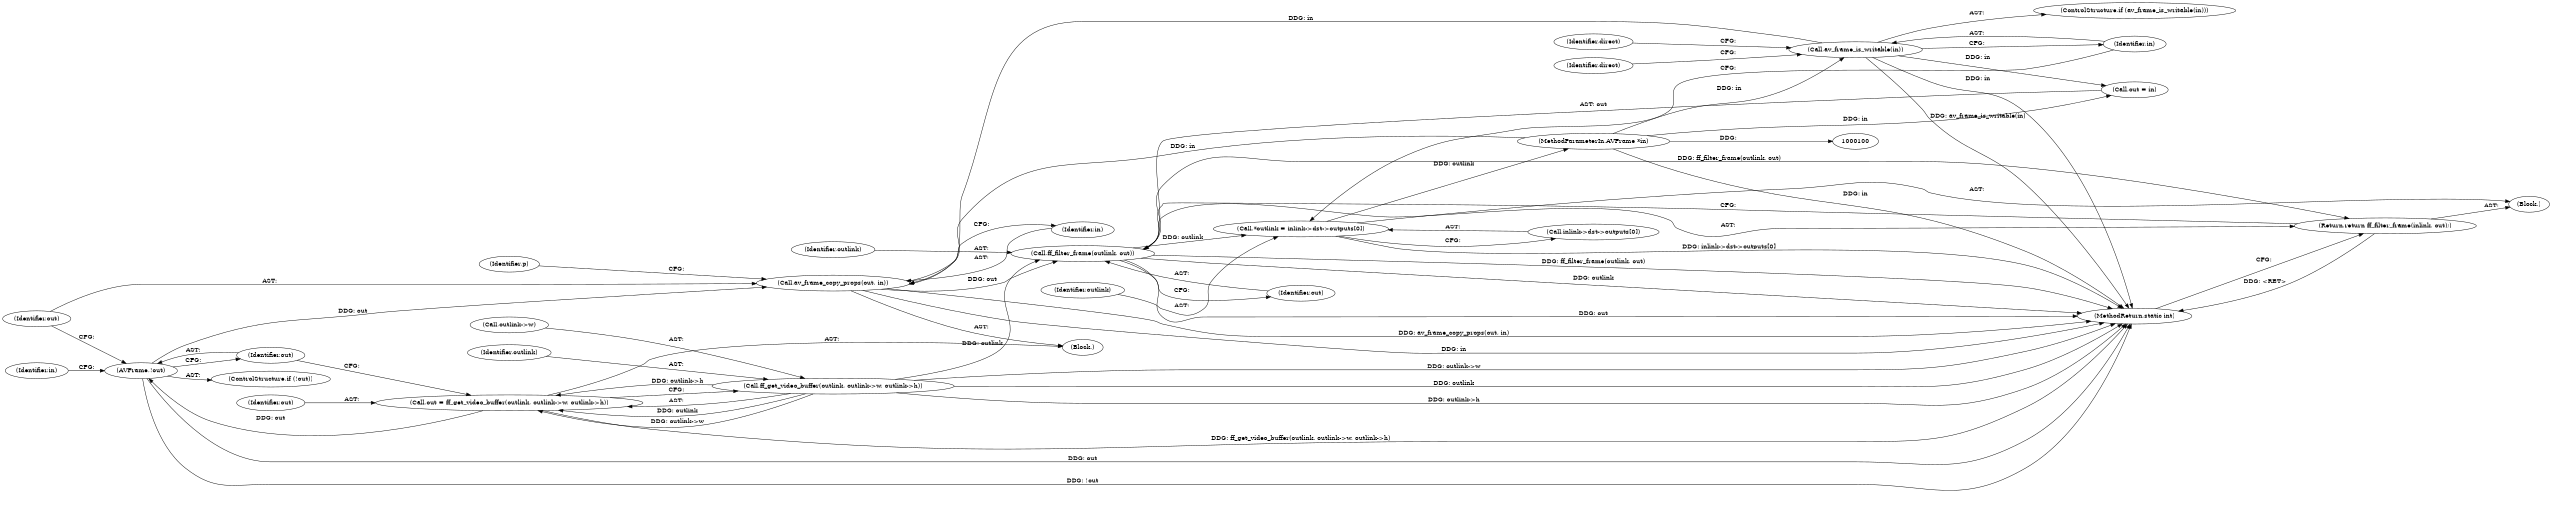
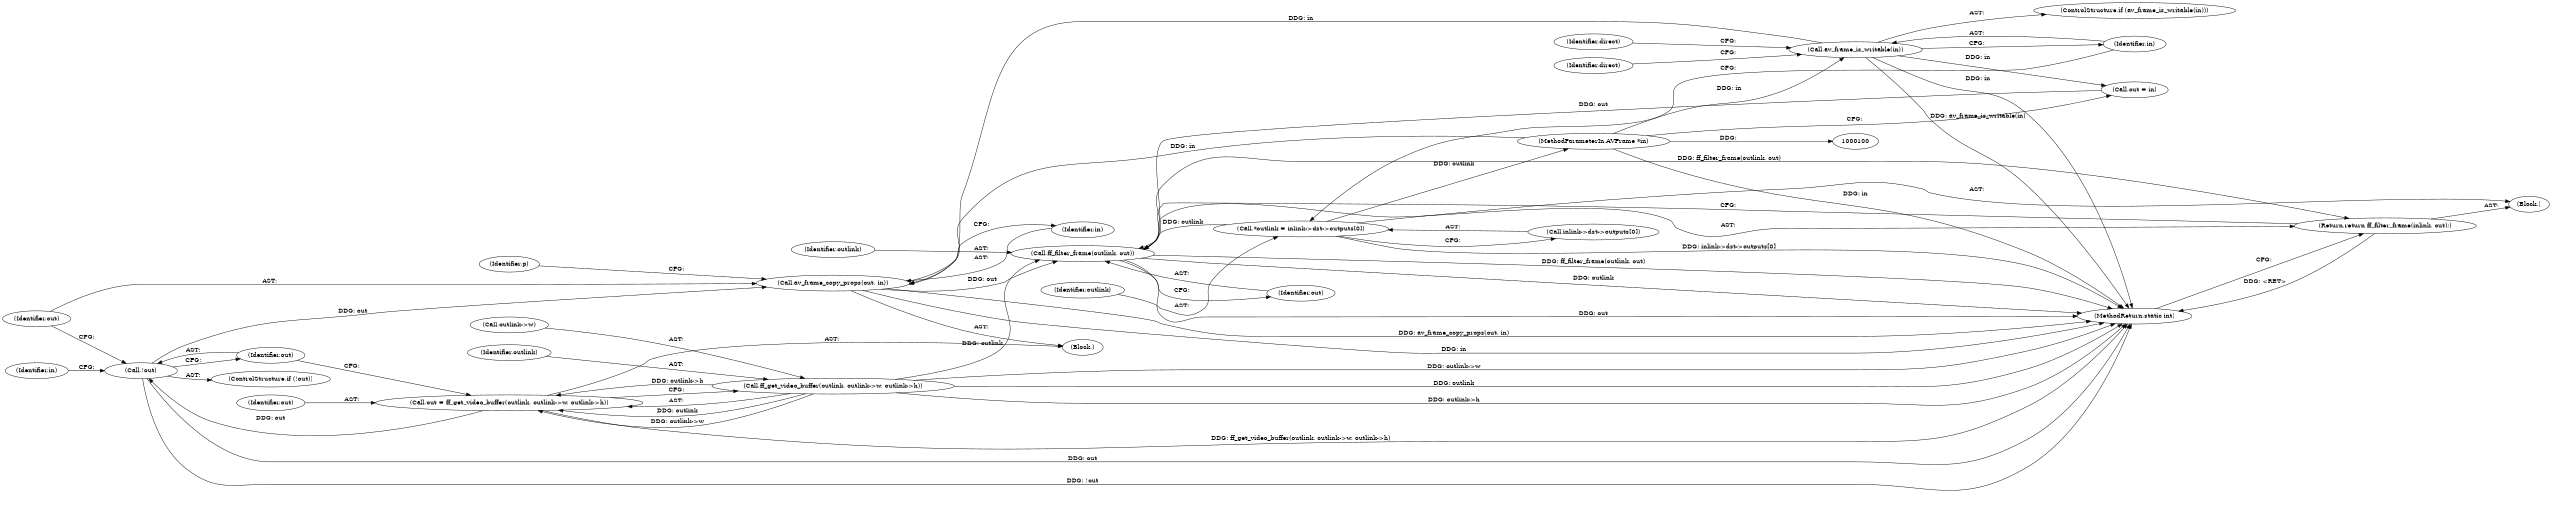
(1593, 105) -> (1593, 105)
(1856, 119) -> (1856, 119)
(1187, 242) -> (1181, 227)
(141, 371) -> (141, 371)
